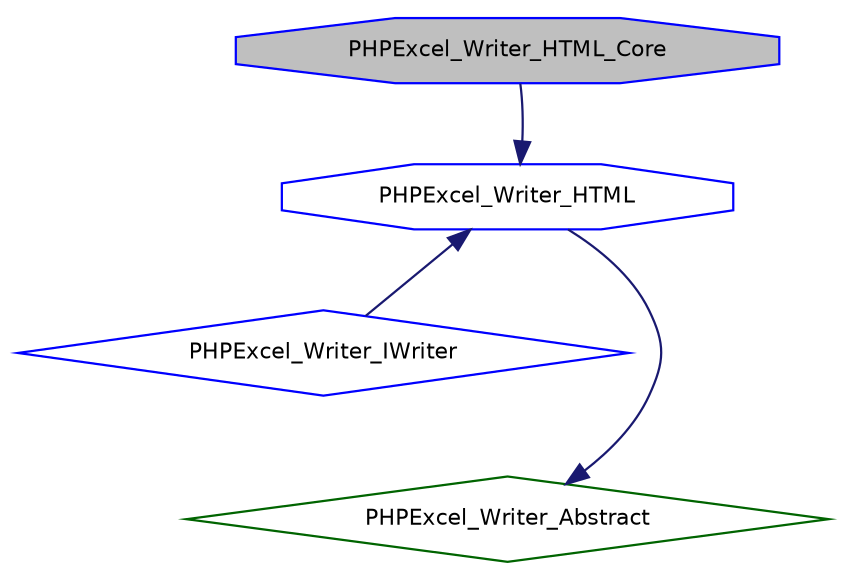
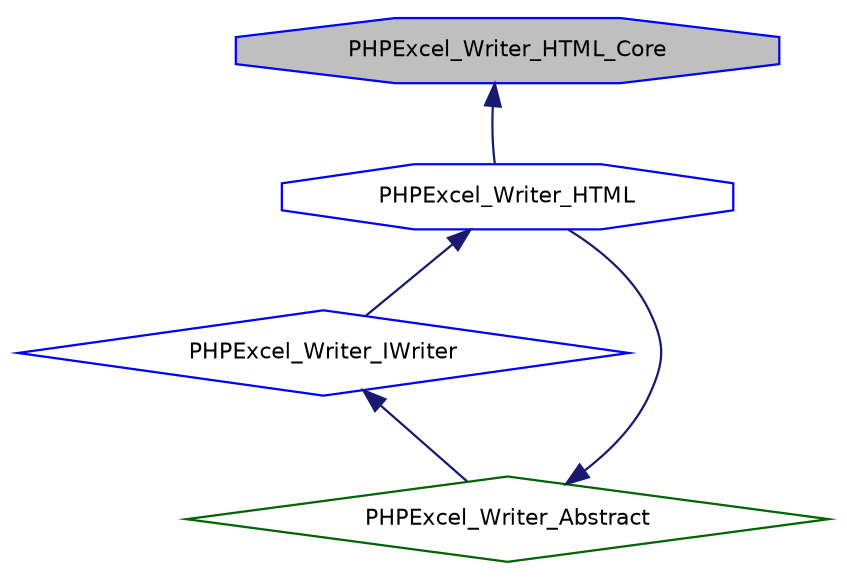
(523, 112) -> (493, 135)
none -> (424, 444)
